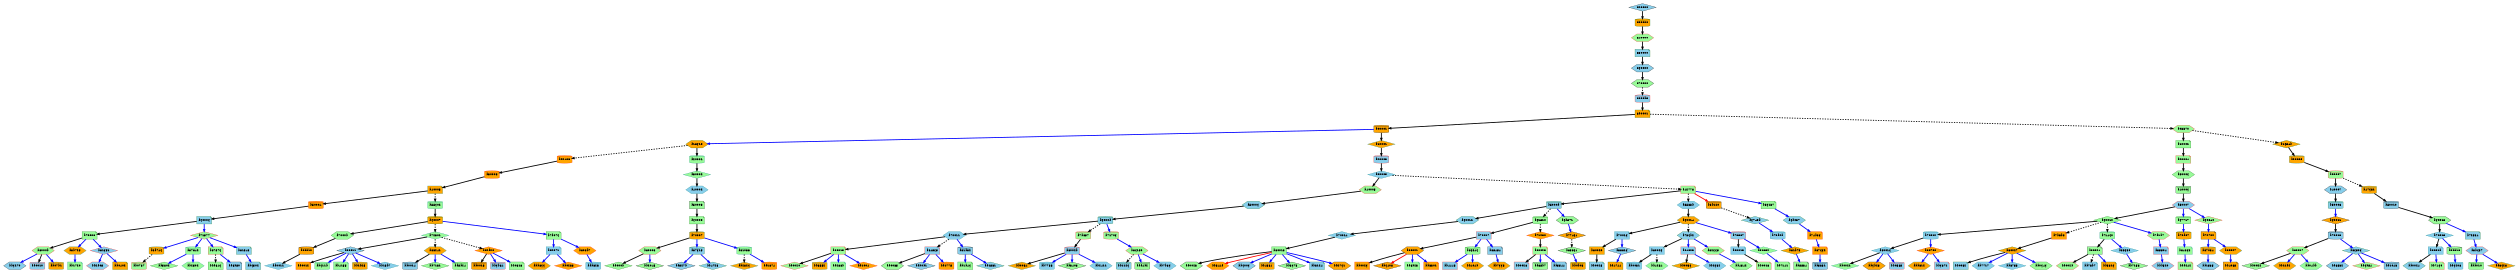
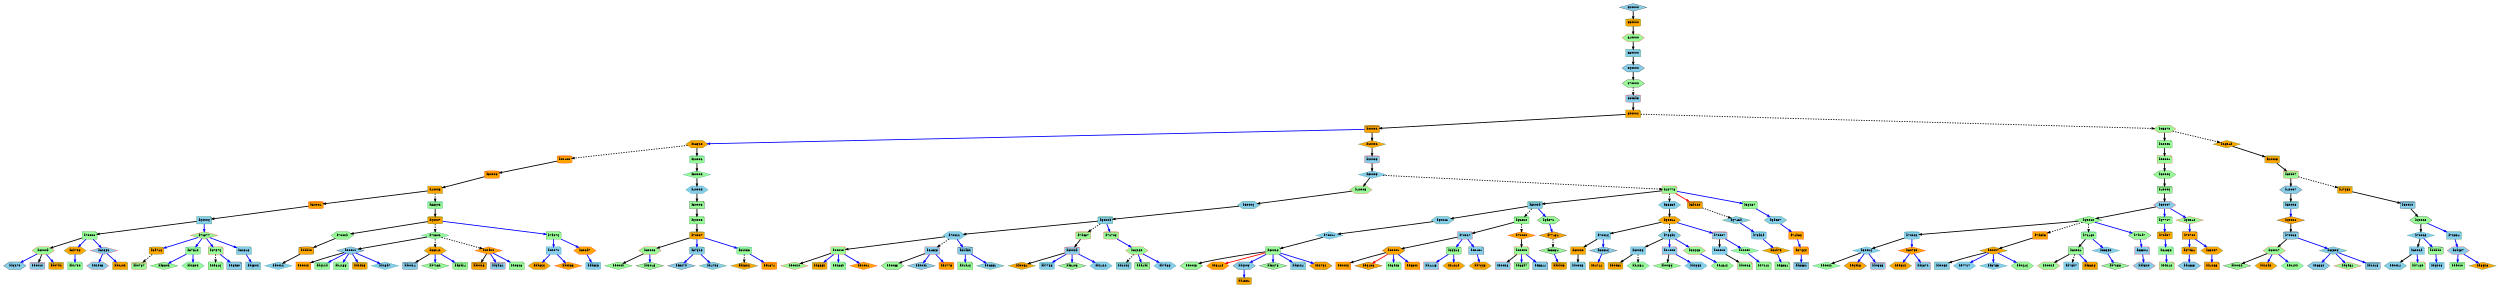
(2158, 235) -> (2140, 235)
(1274, 257) -> (1244, 272)
(1634, 266) -> (1615, 266)
(1686, 266) -> (1667, 266)
